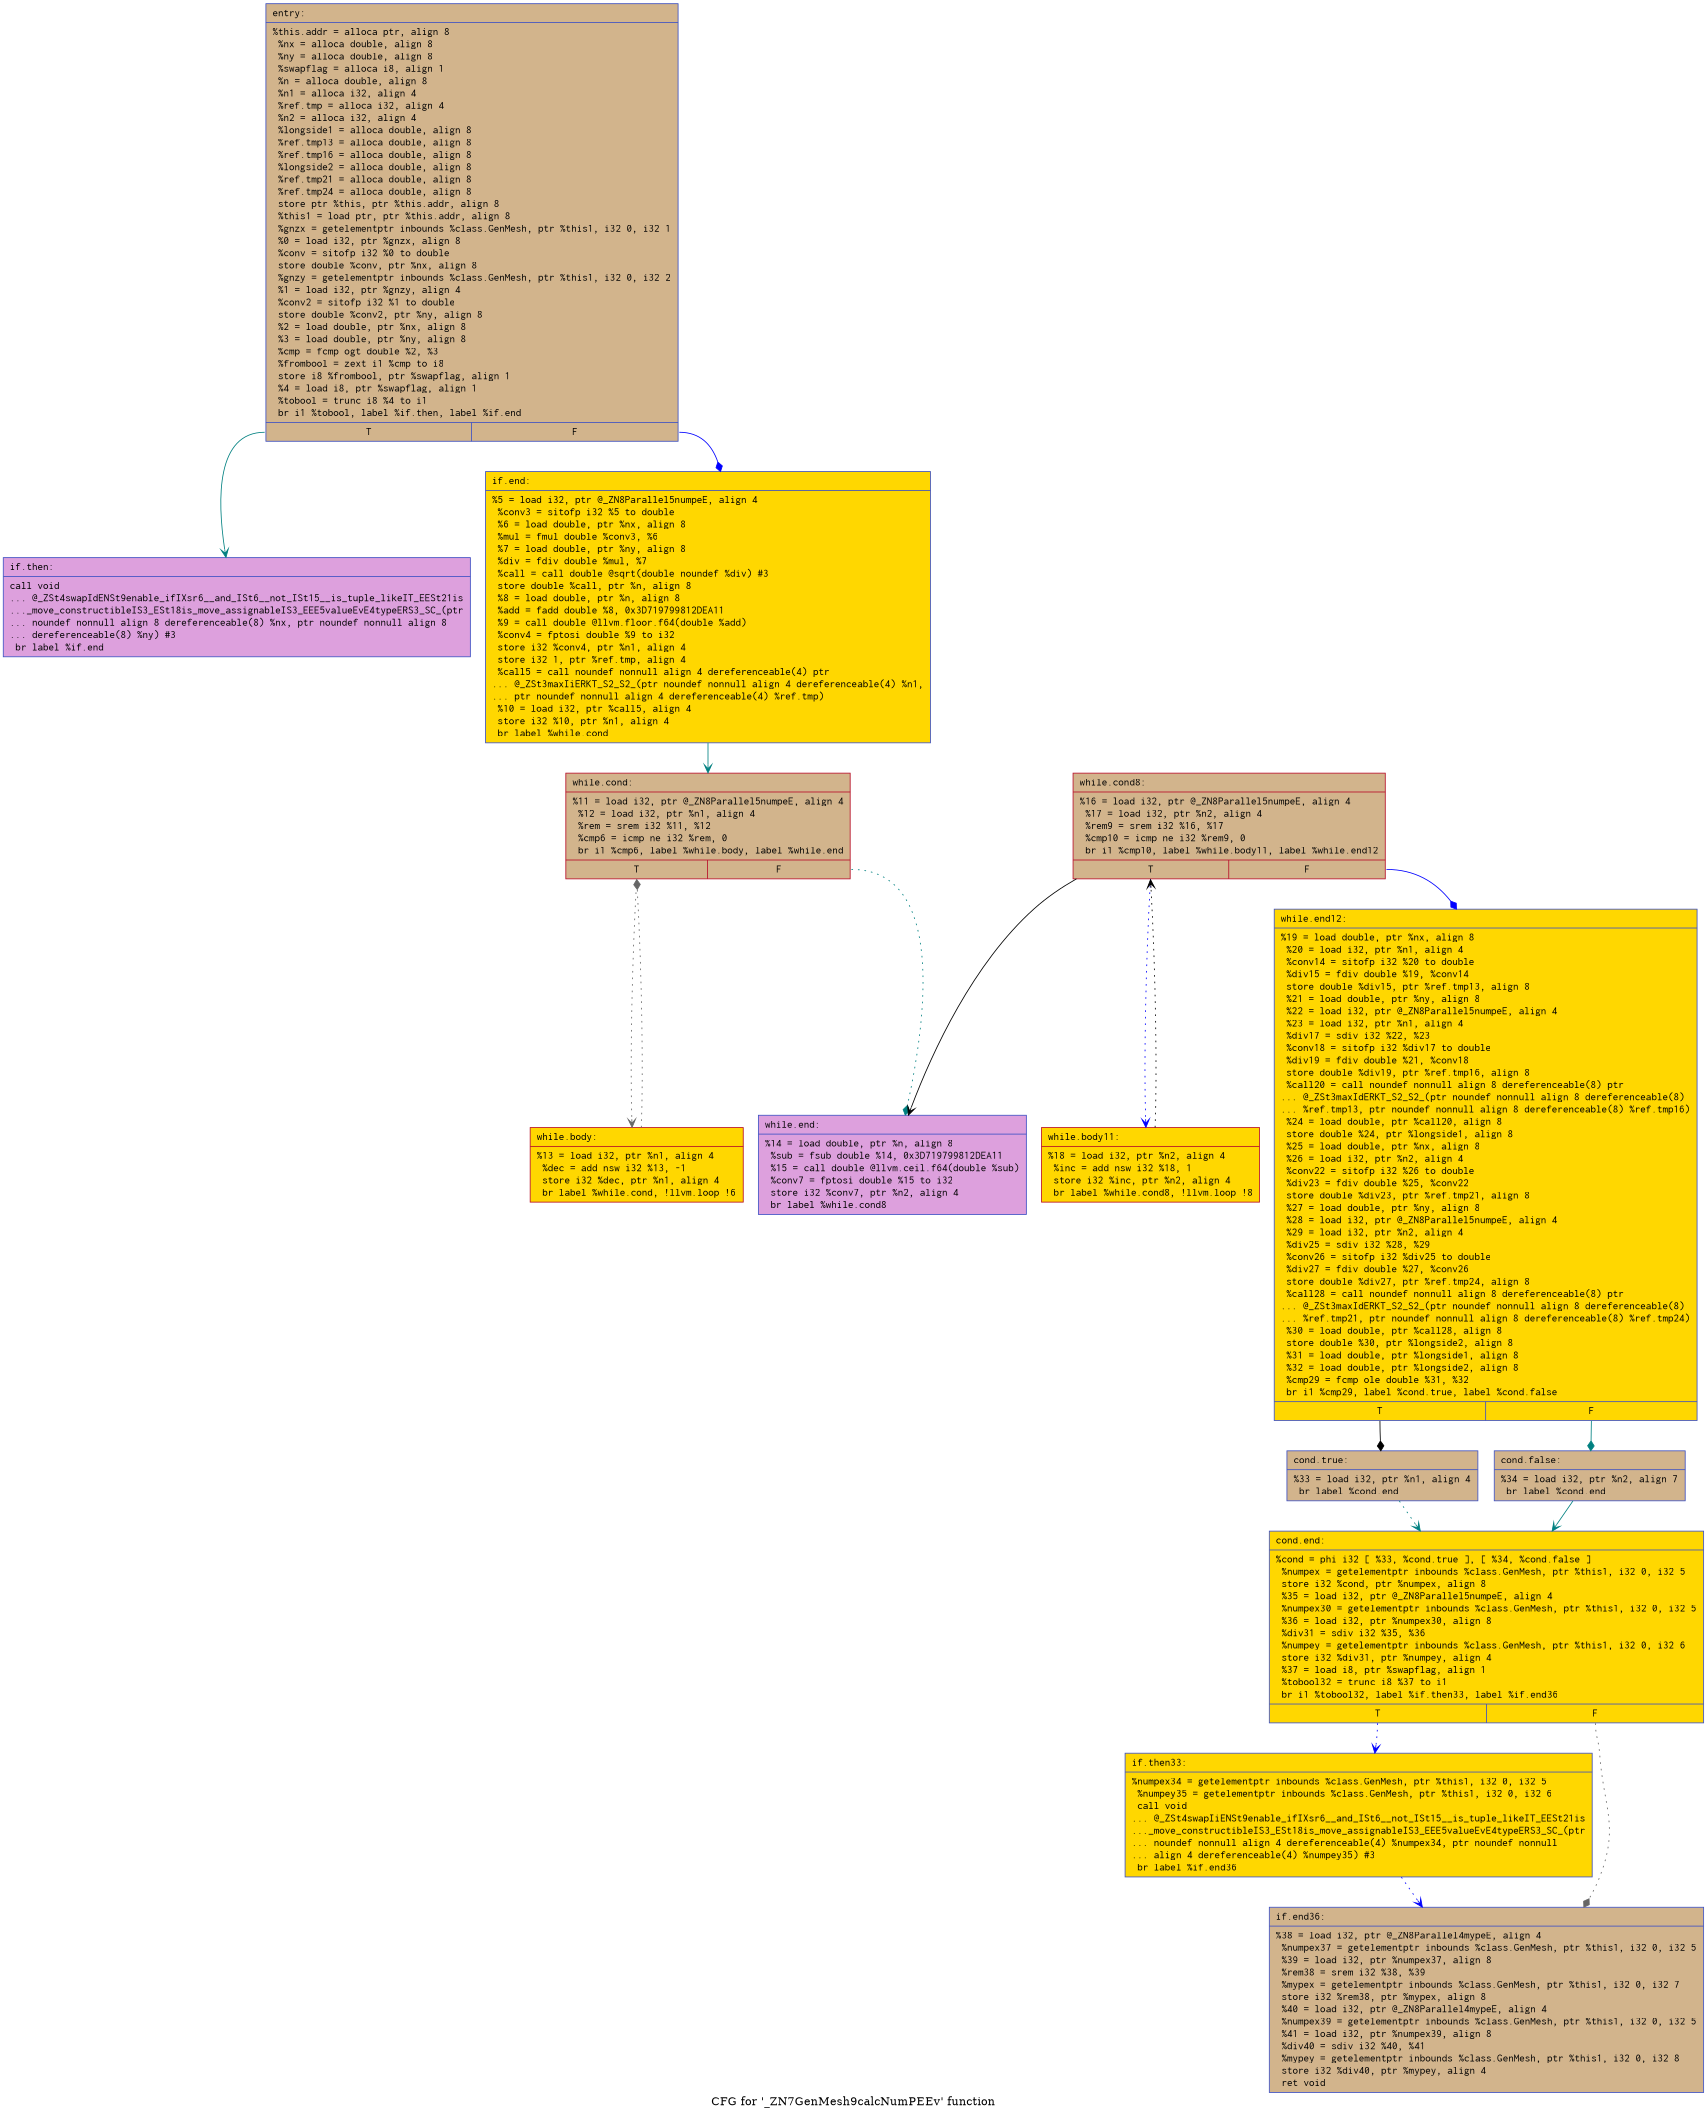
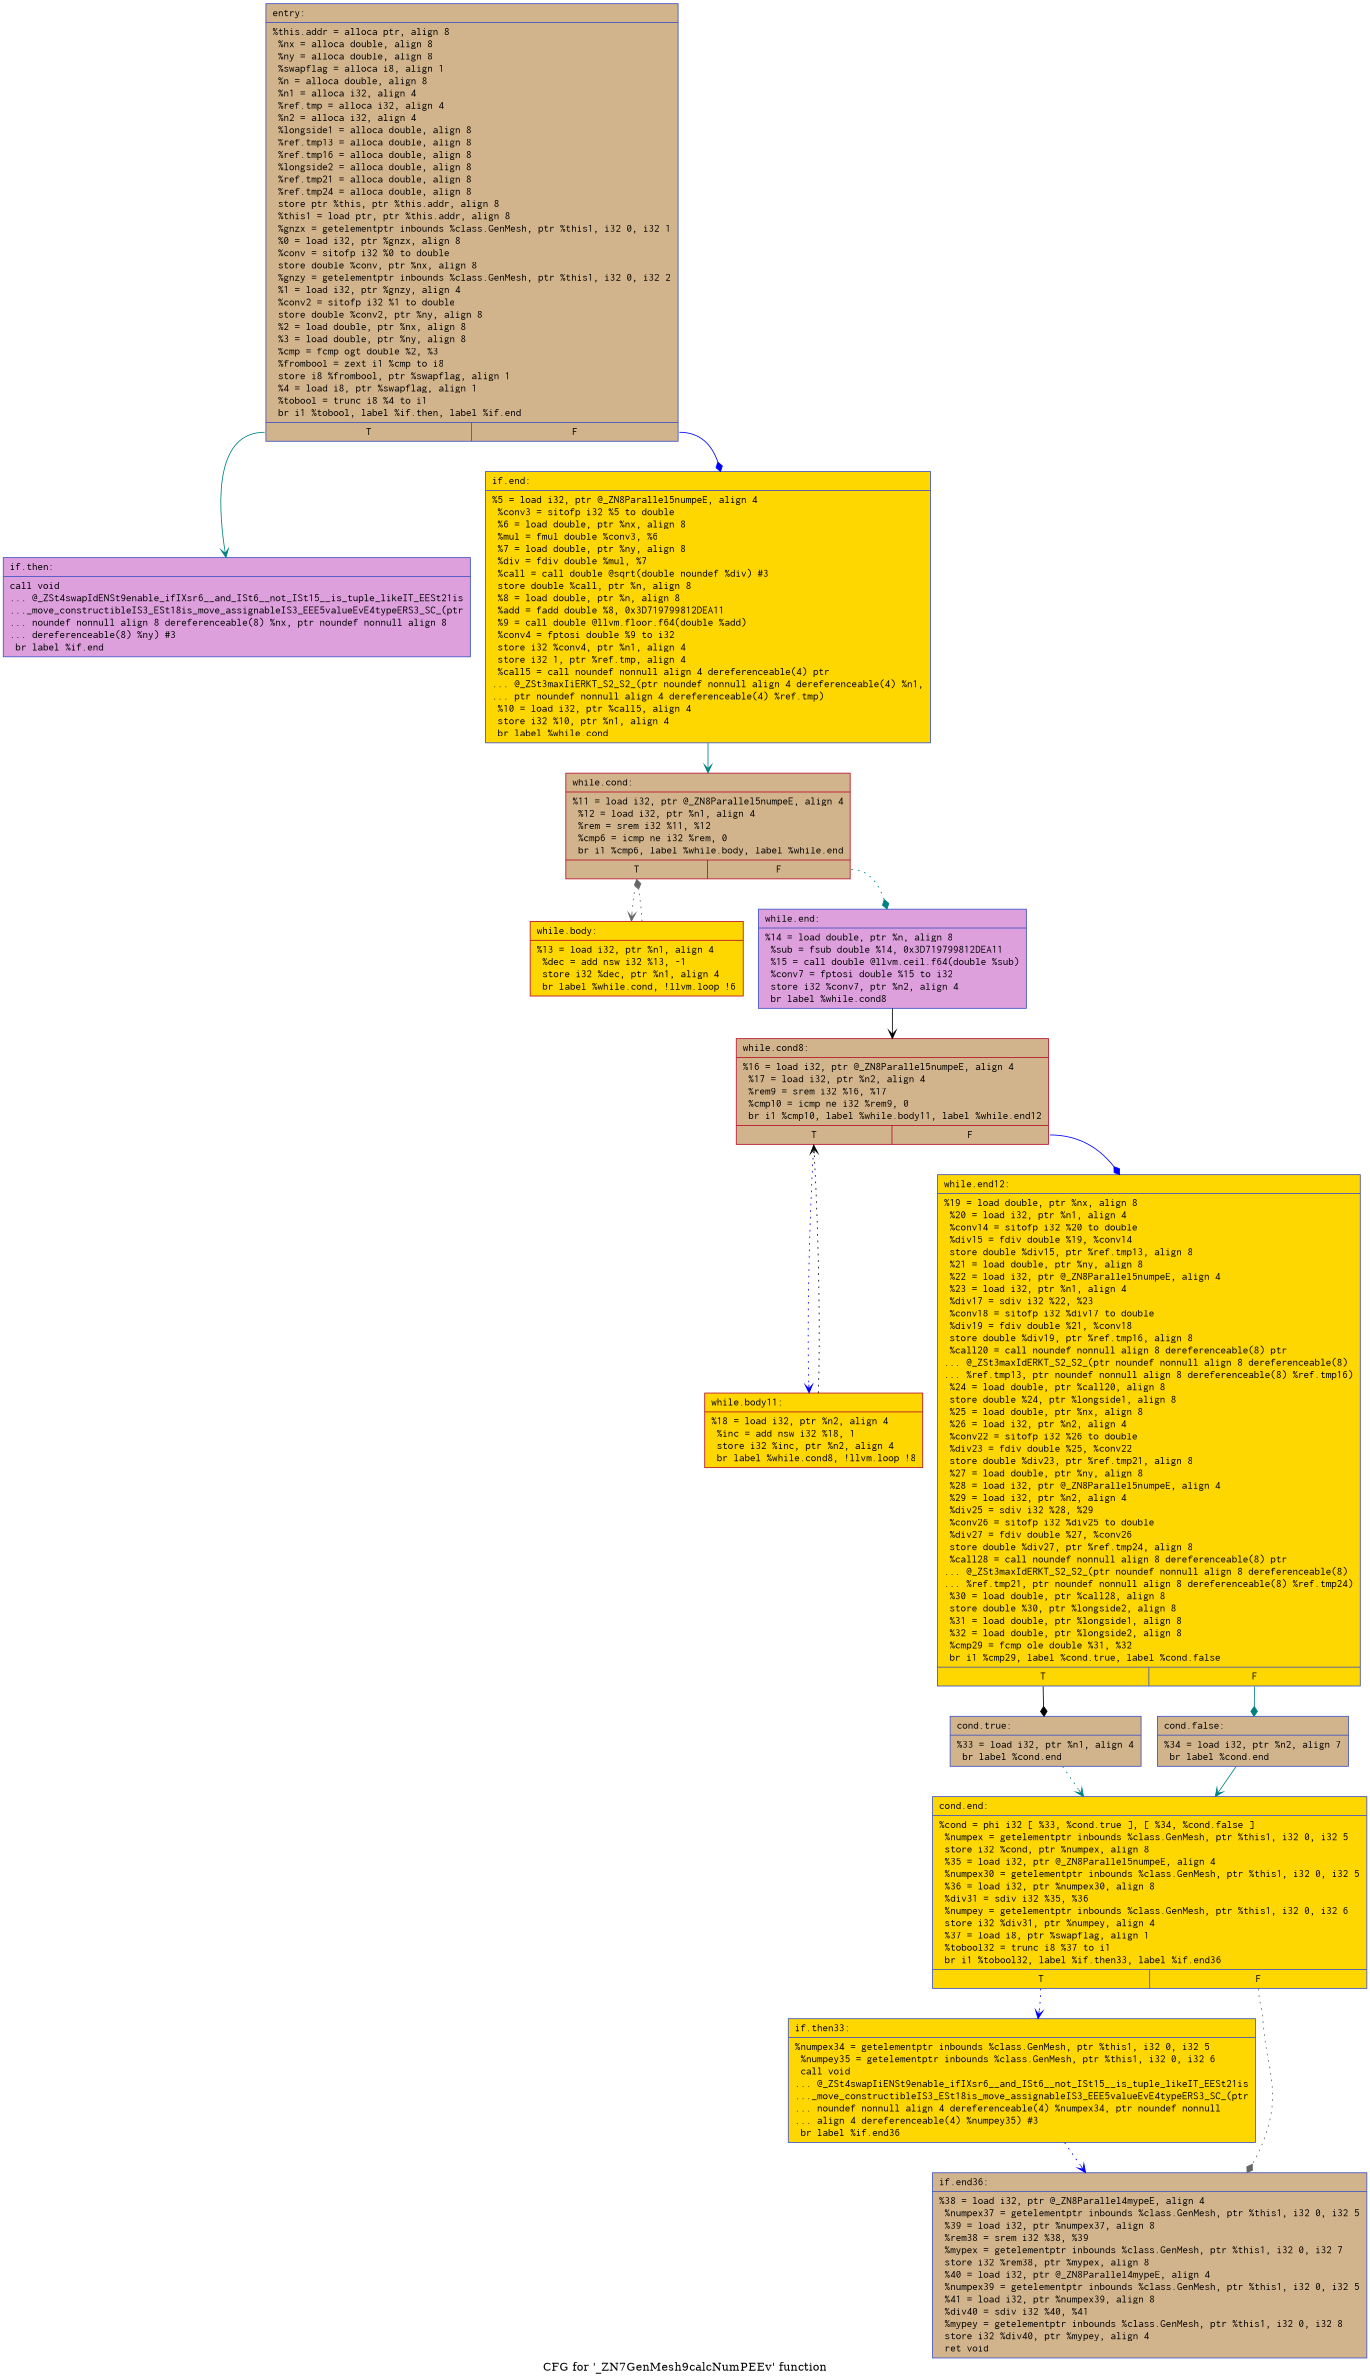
(975, 979) -> (892, 1019)
